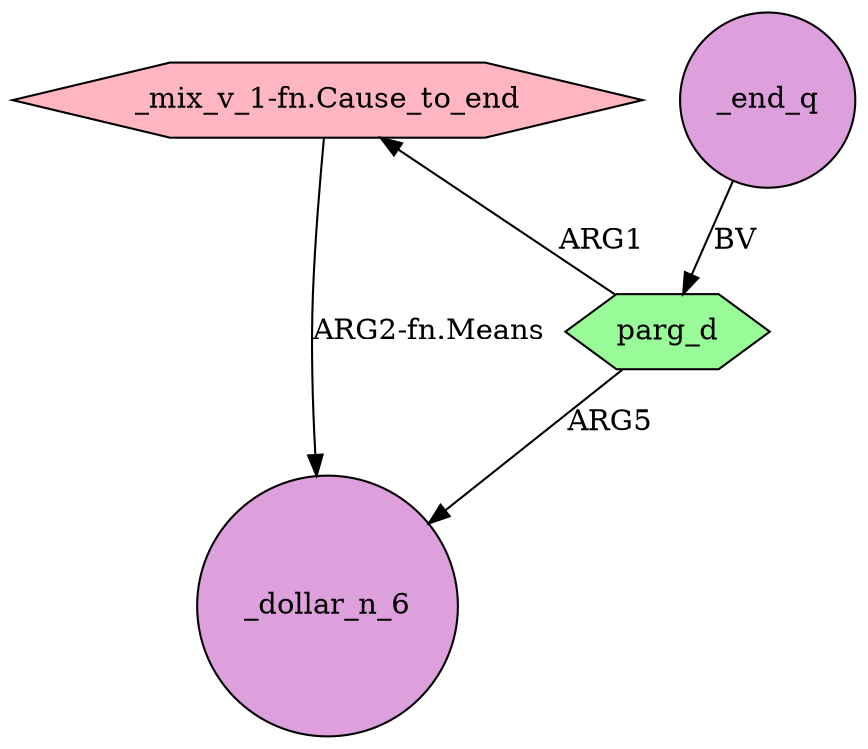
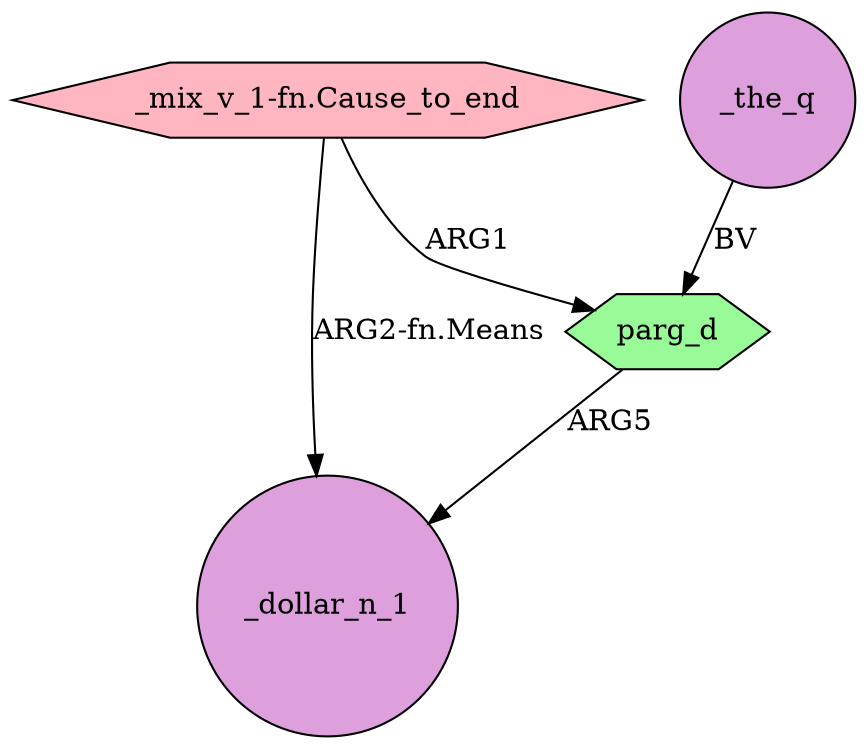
(768, 100) -> (768, 100)
(507, 222) -> (430, 259)
(328, 606) -> (328, 606)
